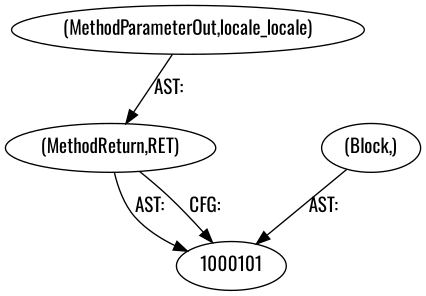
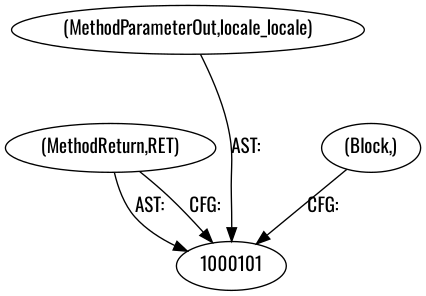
(153, 83) -> (230, 138)
(326, 207) -> (326, 207)
